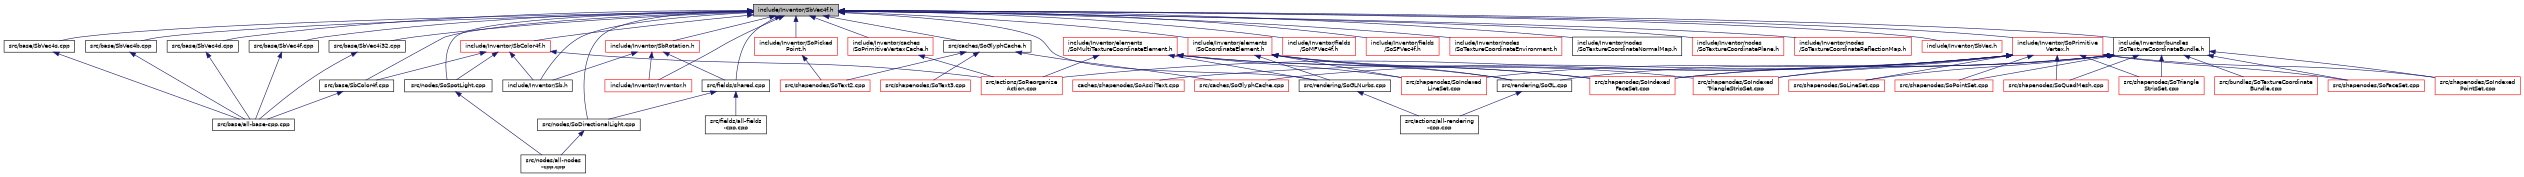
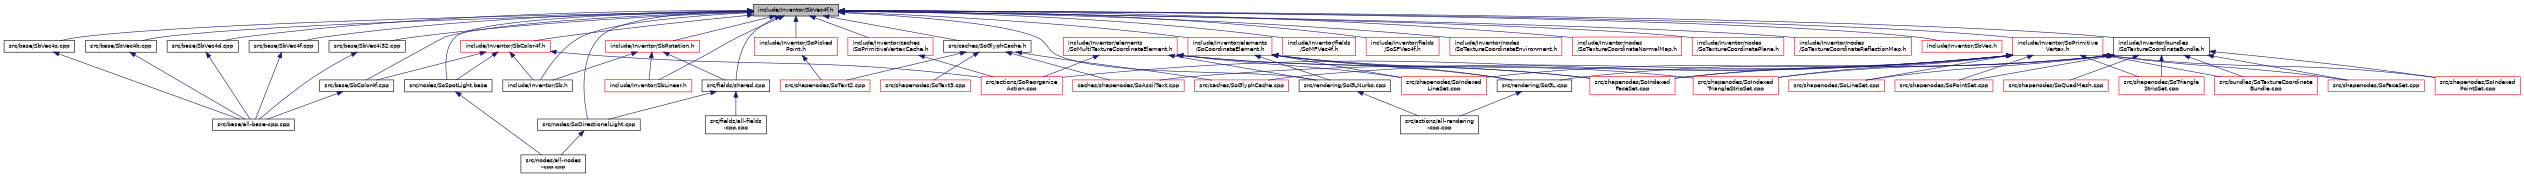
(1627, 46) -> (1627, 46)
none -> (1058, 66)
(2057, 71) -> (2168, 67)
(448, 86) -> (448, 86)
(648, 86) -> (648, 86)
